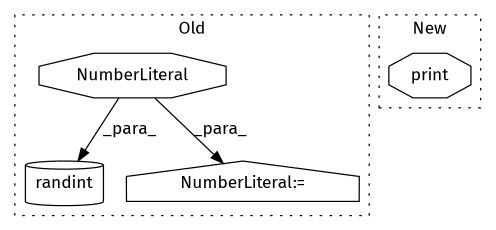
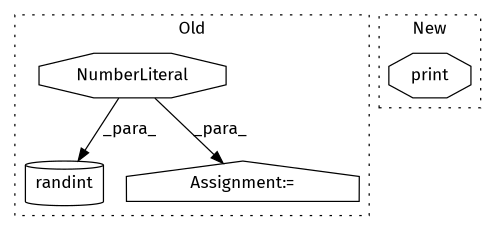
(243, 183) -> (243, 183)
